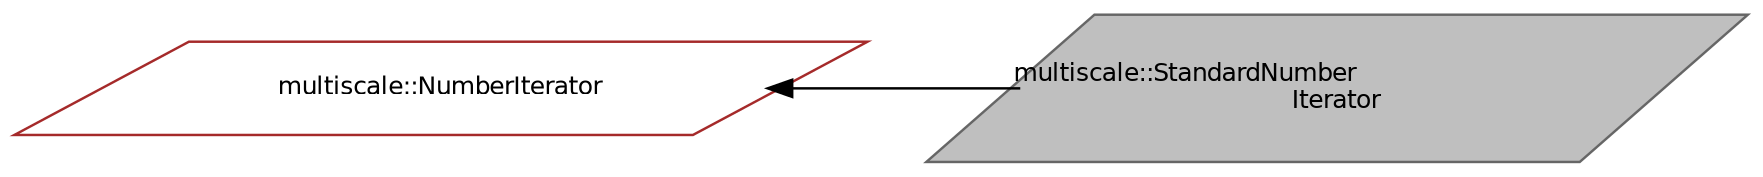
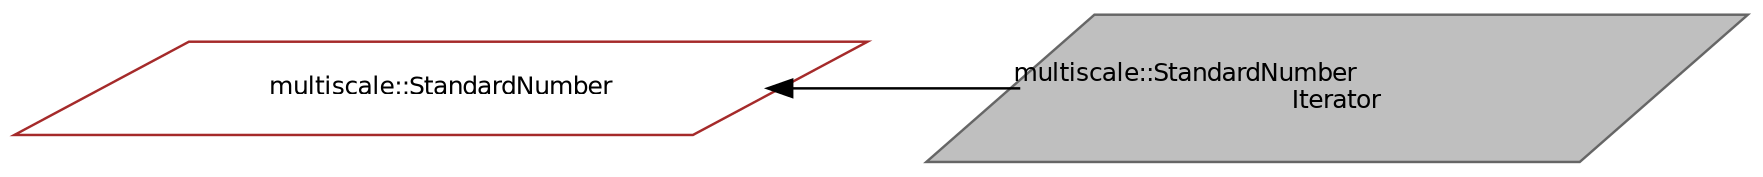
(441, 88) -> (441, 88)
